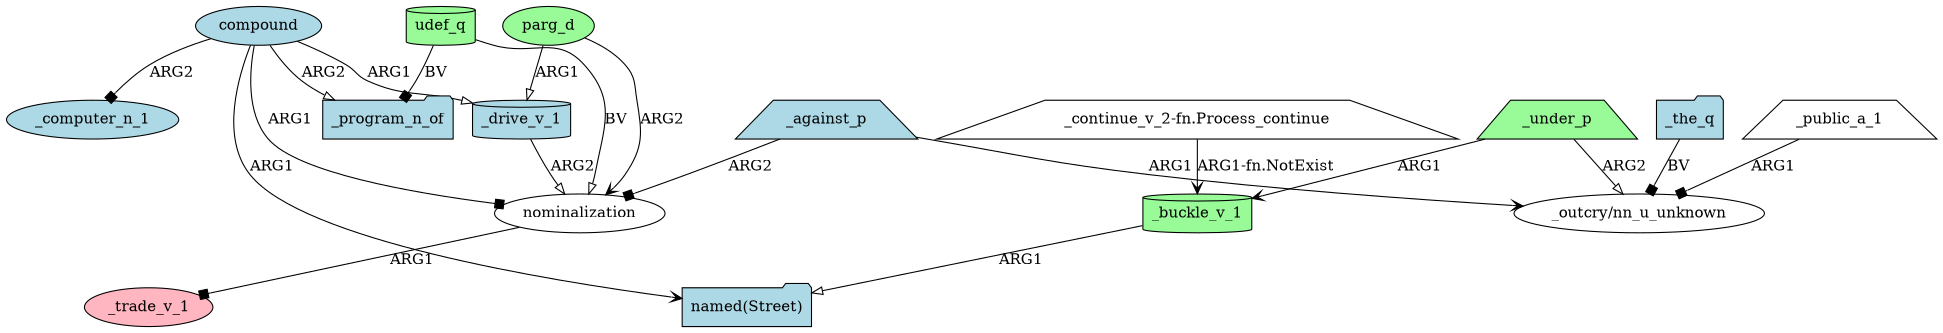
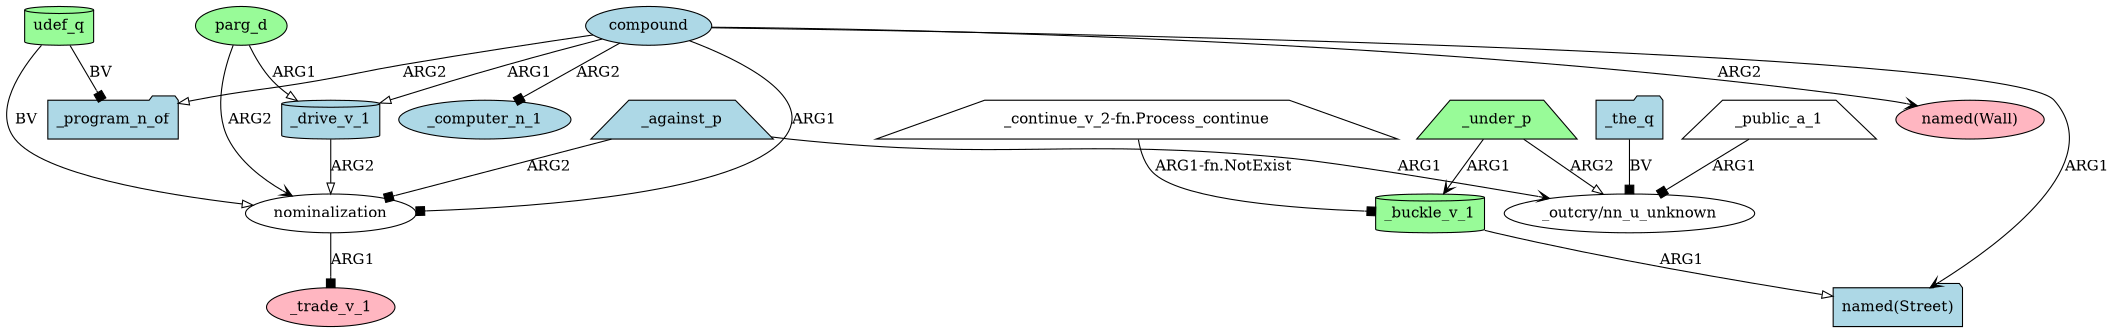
none -> (1970, 120)
(1197, 161) -> (1238, 200)
